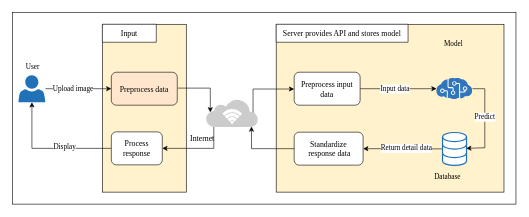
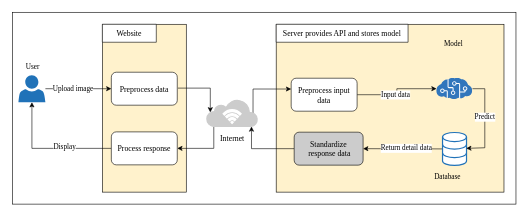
(129, 33) -> (129, 33)
(144, 89) -> (144, 89)
(327, 89) -> (324, 95)
(203, 139) -> (233, 139)
(137, 149) -> (144, 149)
(329, 149) -> (329, 149)
